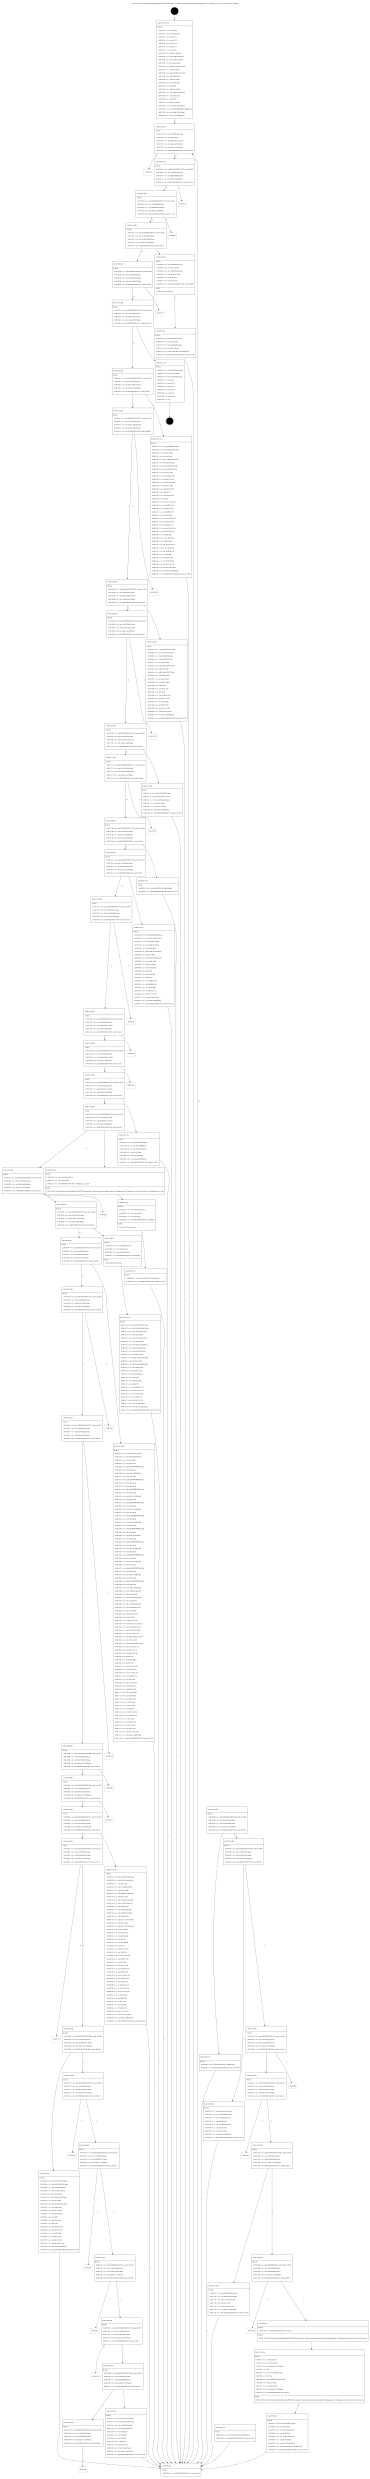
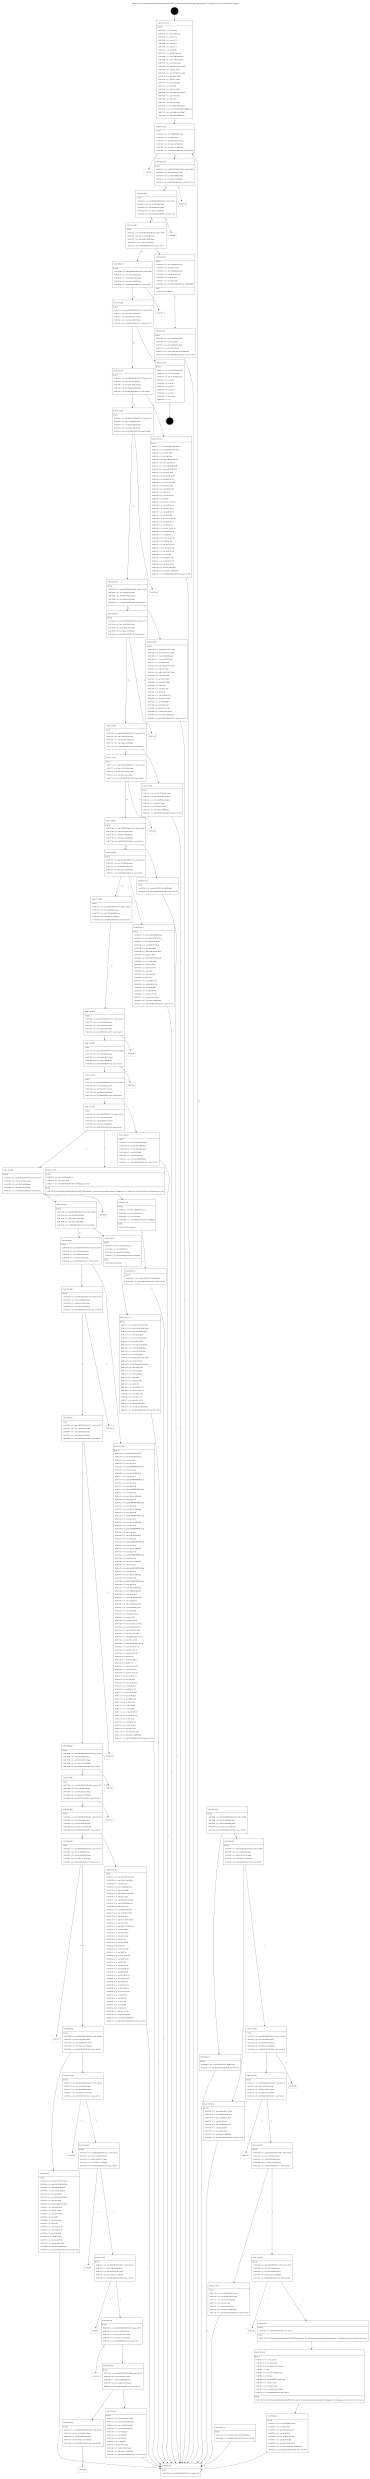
(131, 1022) -> none
